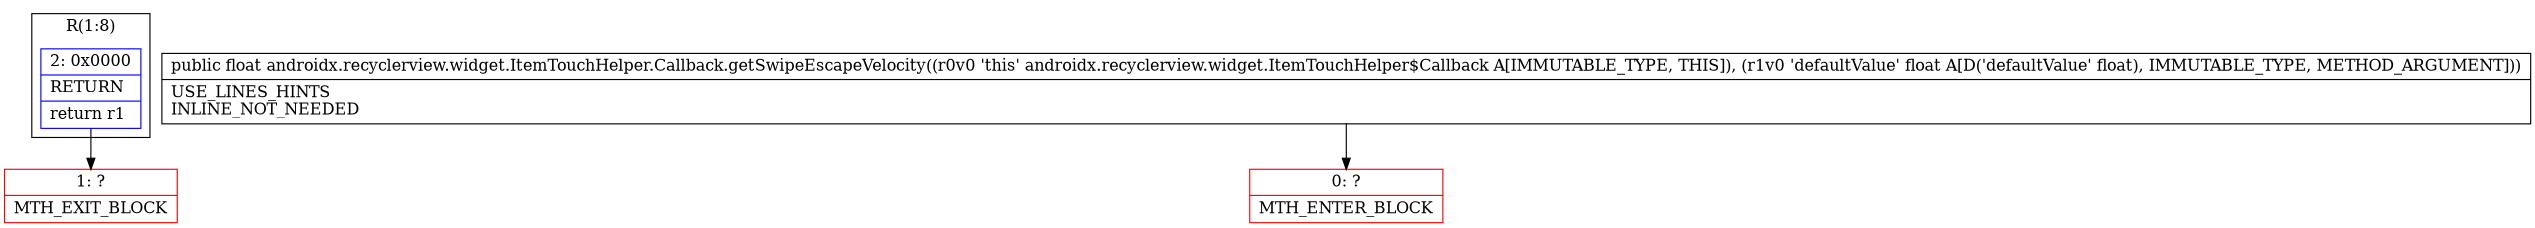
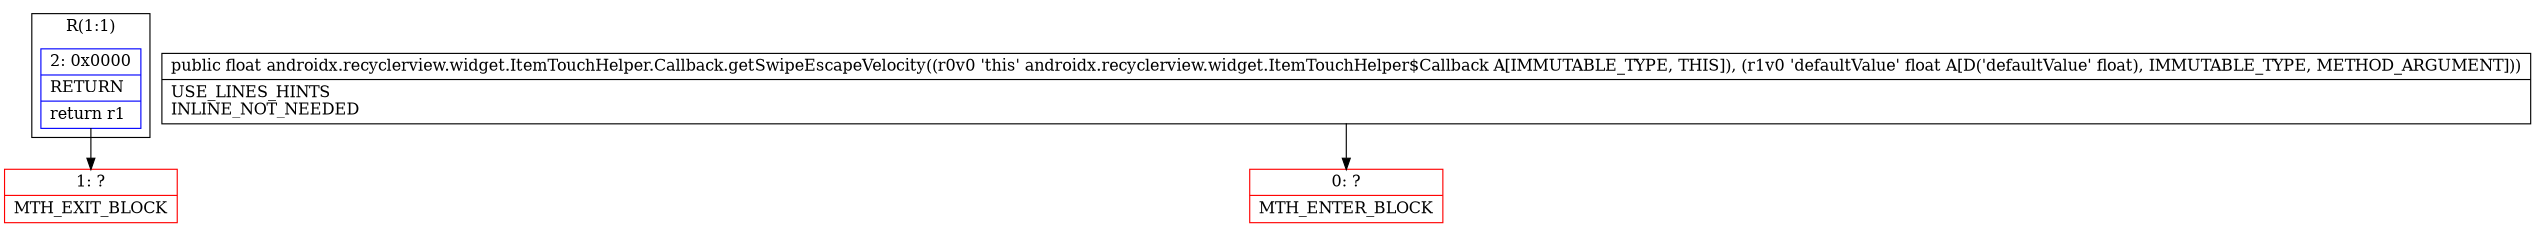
(91, 27) -> (91, 27)
